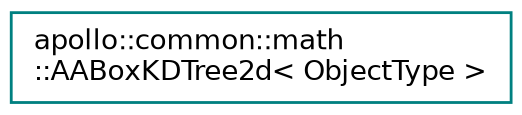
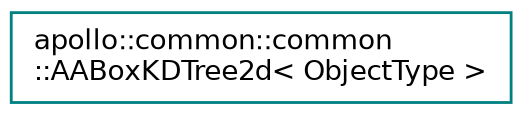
(261, 58) -> (261, 58)
